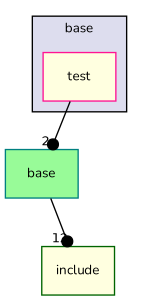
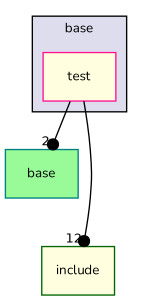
(58, 217) -> (91, 168)
